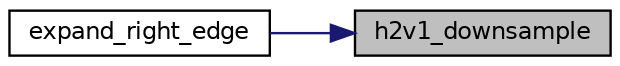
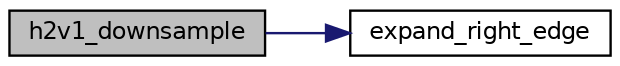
(300, 33) -> (296, 33)
